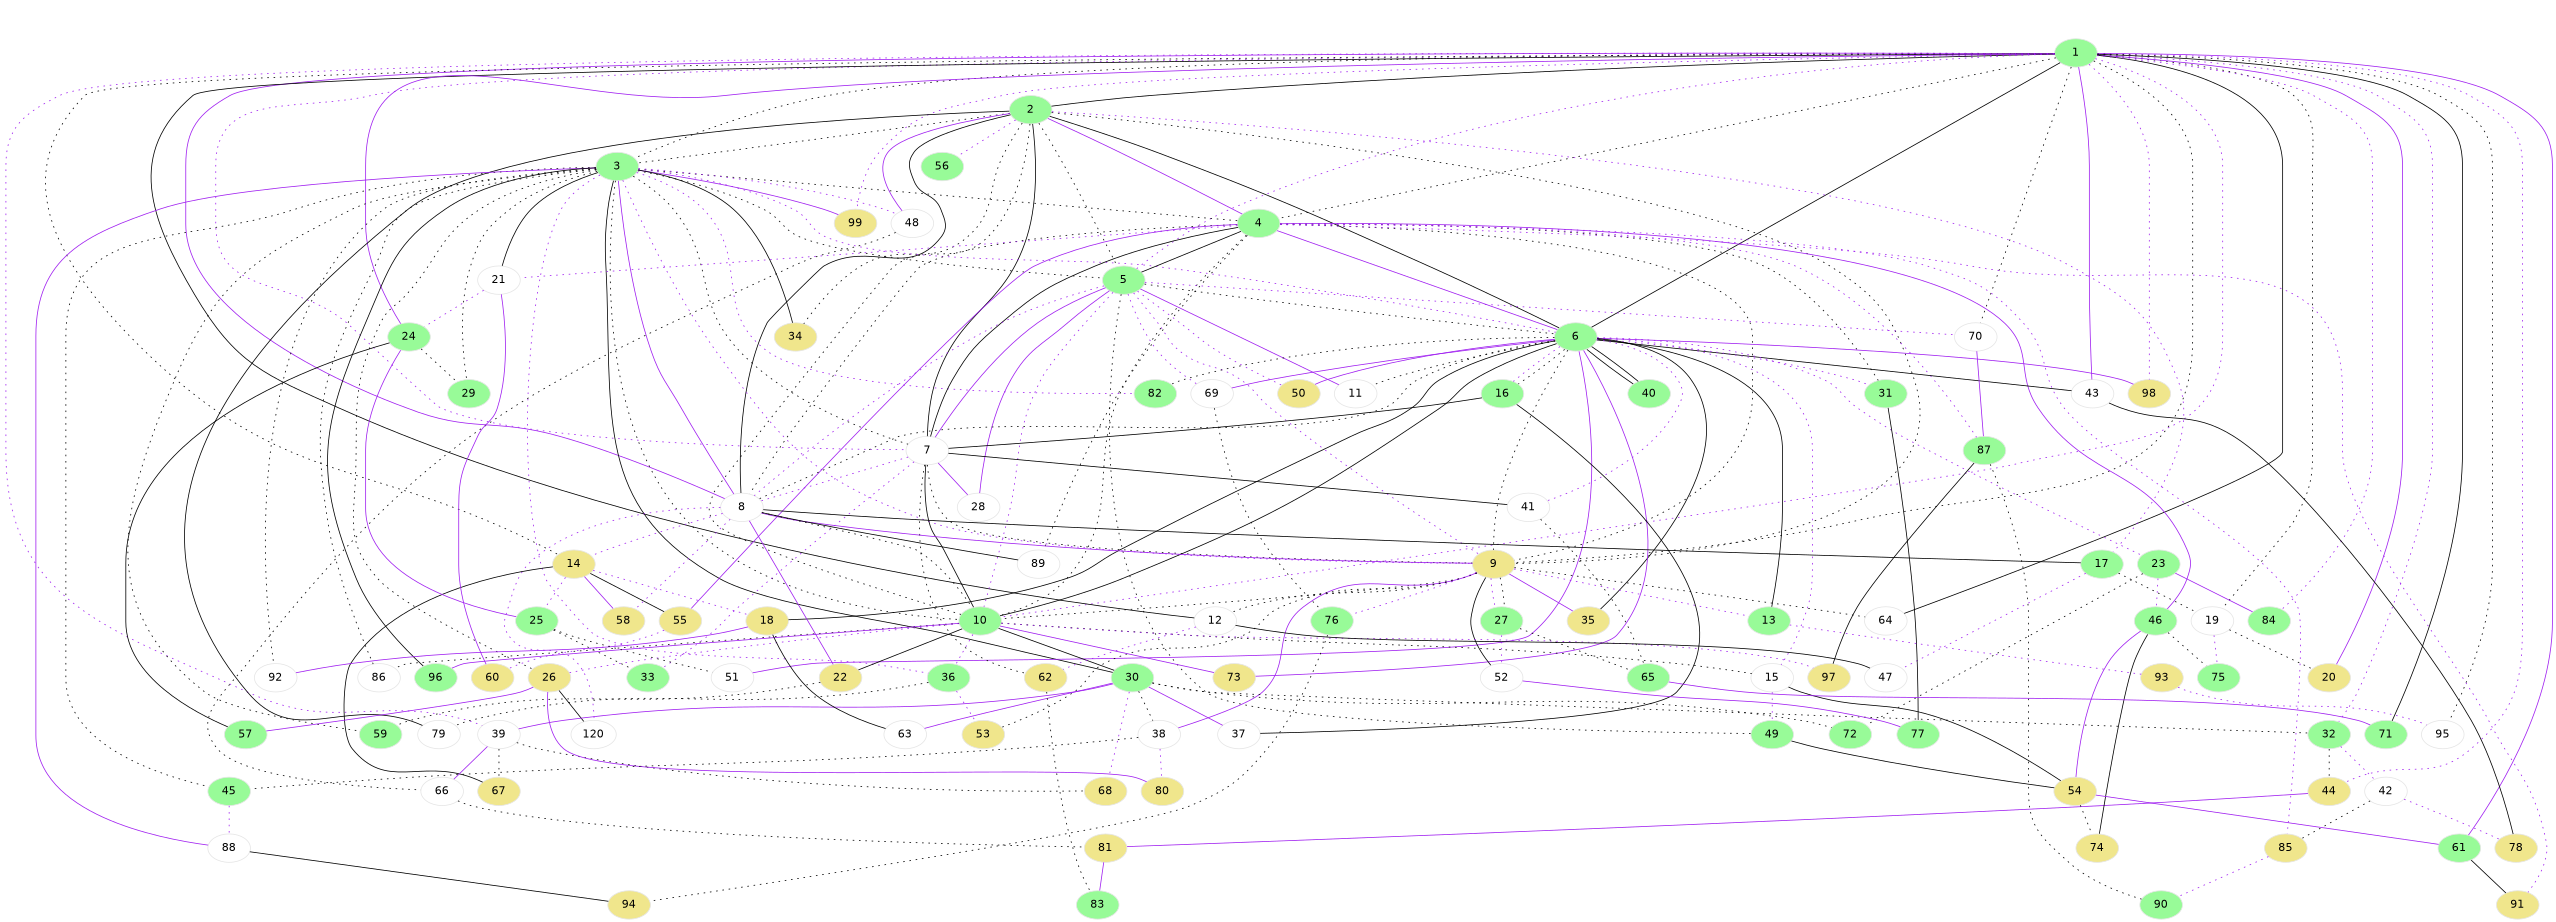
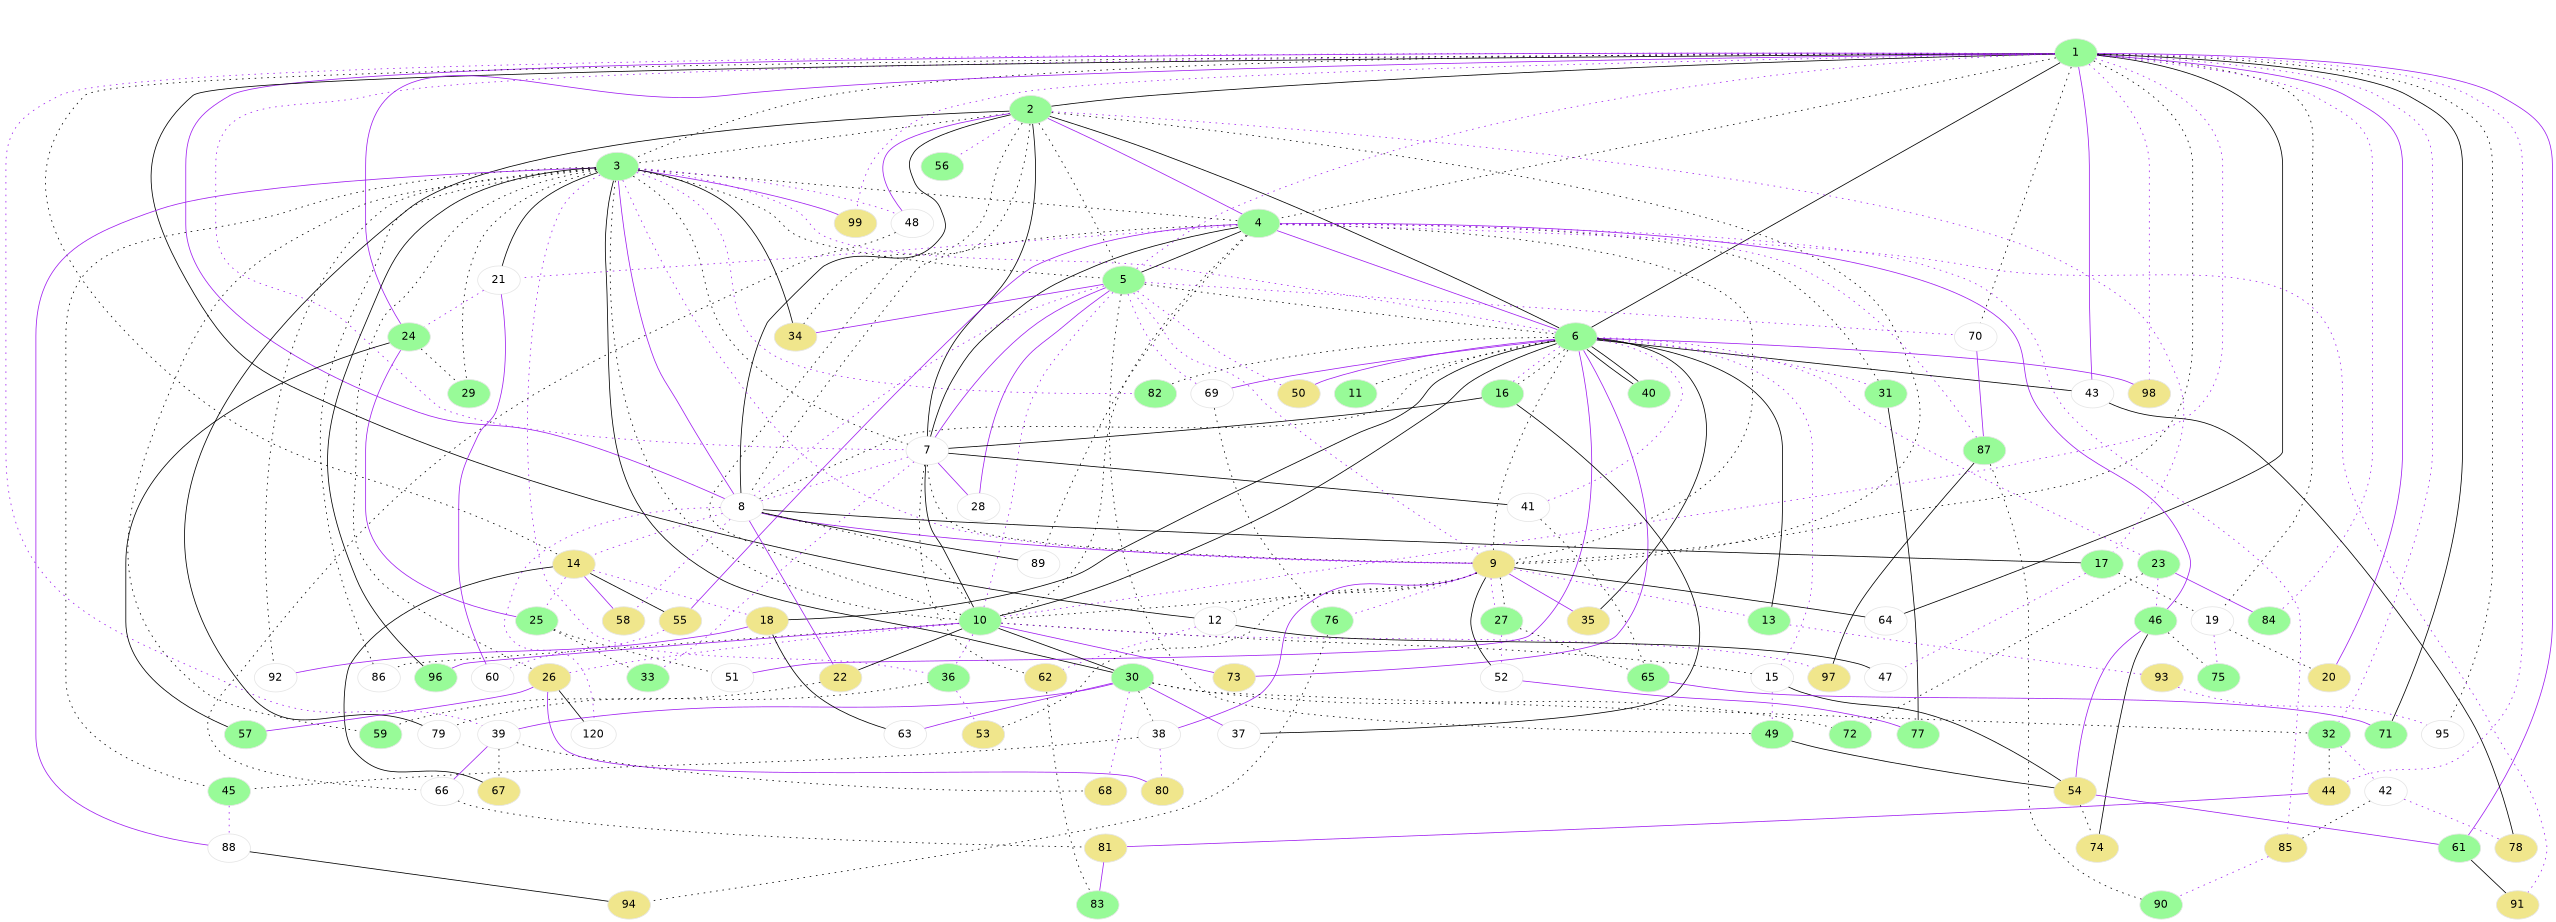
(1240, 337) -> (960, 309)
(1356, 394) -> (1356, 394)
(1681, 590) -> (1681, 590)
(493, 678) -> (493, 678)
